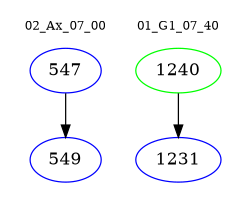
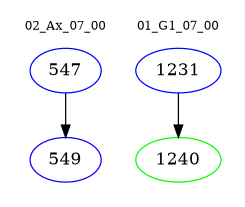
(178, 27) -> (178, 27)
(178, 109) -> (178, 109)
